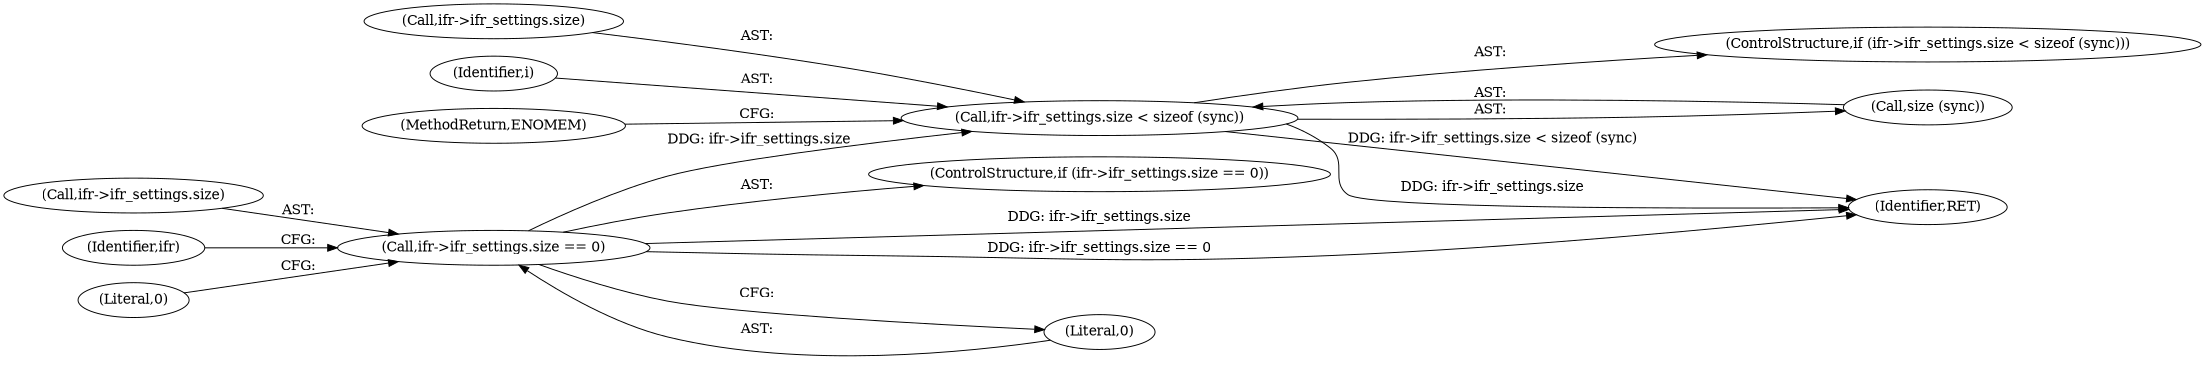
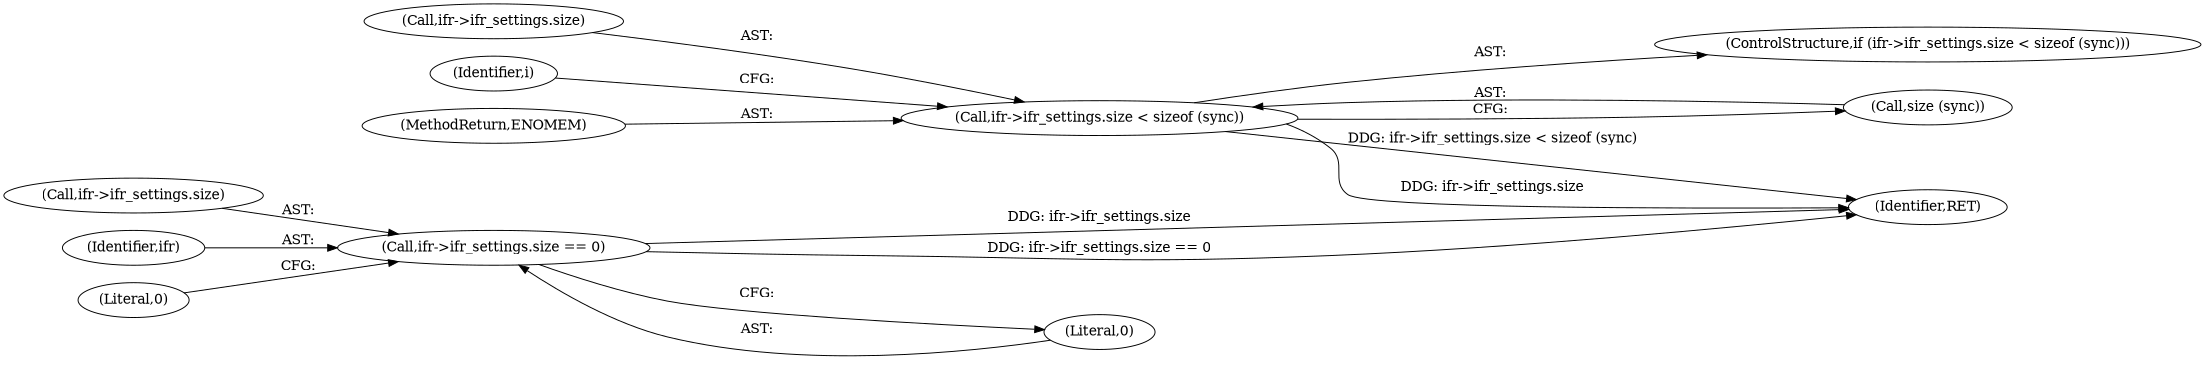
(759, 80) -> (759, 80)
(1493, 110) -> (1493, 110)
(759, 115) -> (759, 115)
(740, 162) -> none
(1100, 174) -> none
(300, 241) -> (300, 241)
